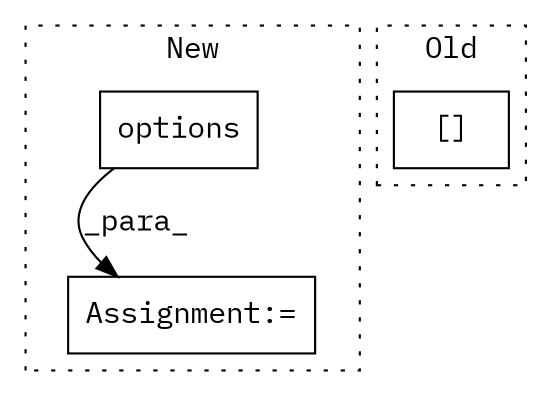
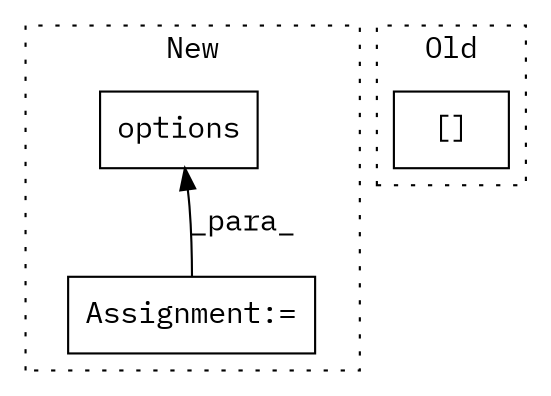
(80, 212) -> (191, 233)
